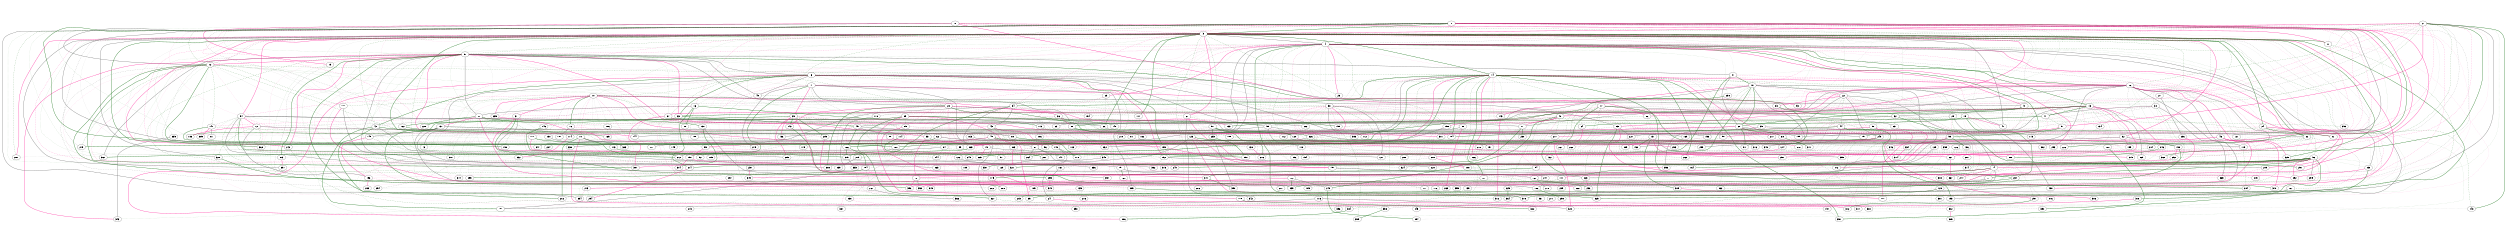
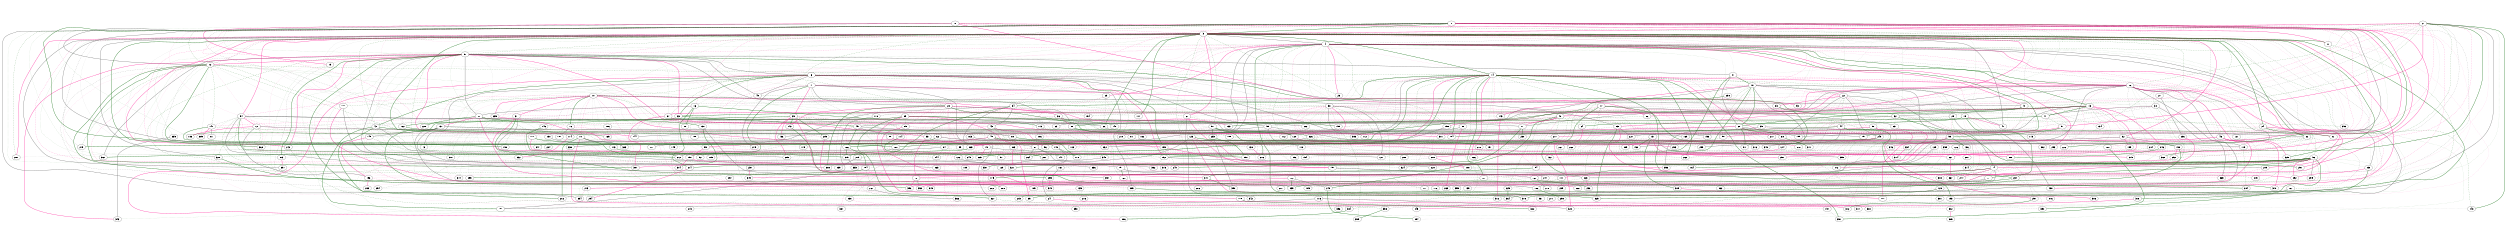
(2142, 157) -> none
